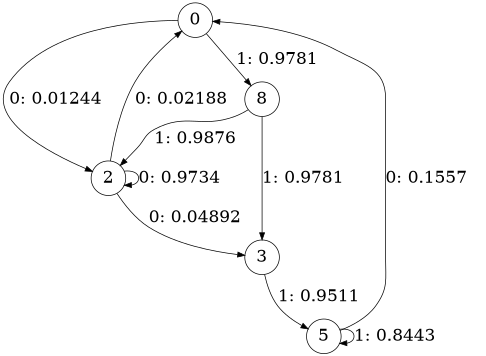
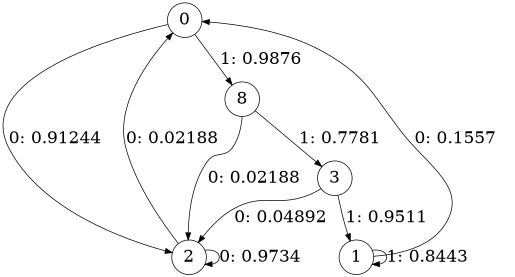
(285, 60) -> (269, 60)
(61, 99) -> (61, 139)
(203, 139) -> (259, 178)
(311, 178) -> (348, 139)
(170, 238) -> (257, 201)
(324, 336) -> (356, 257)
